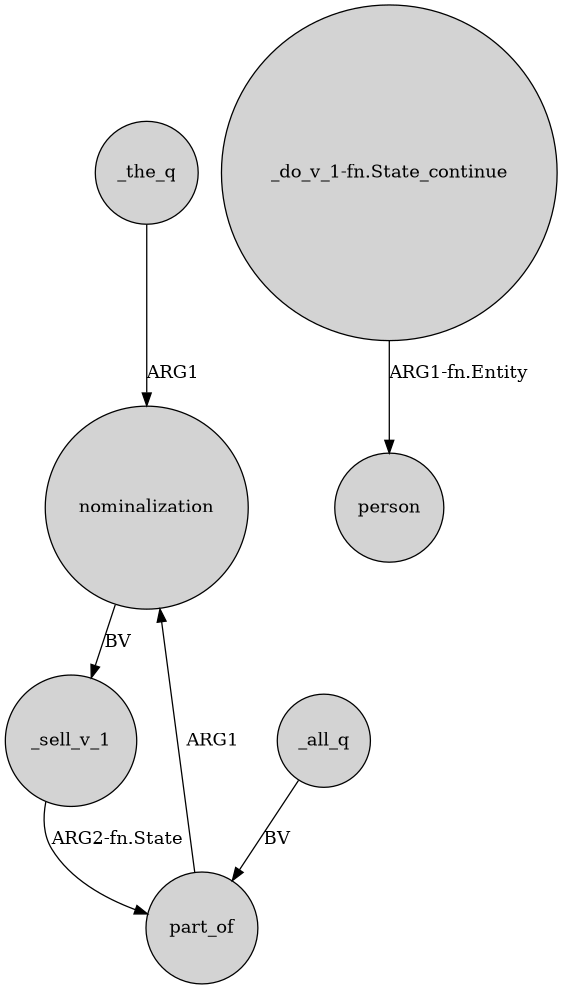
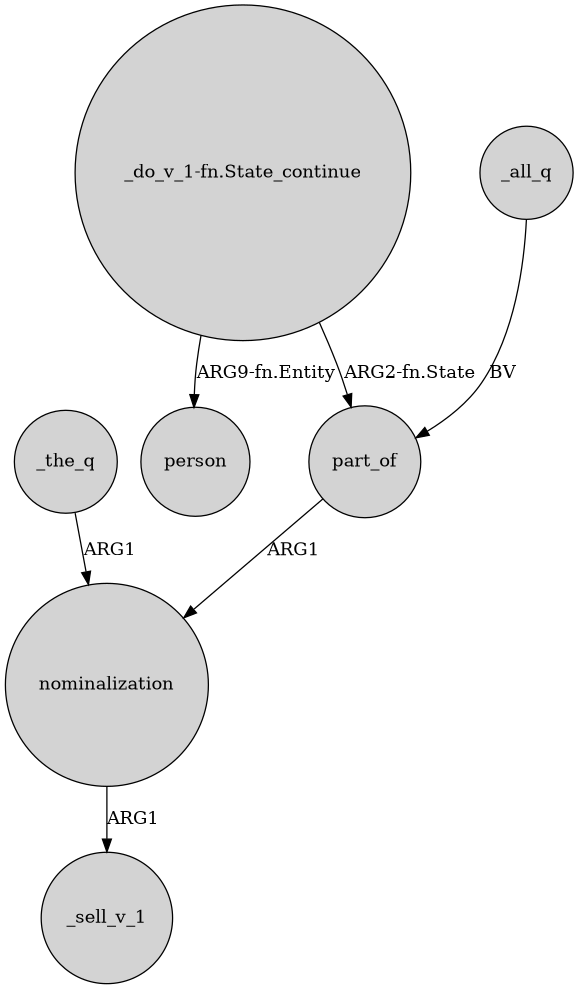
(459, 373) -> (267, 373)
(118, 642) -> (133, 819)
(70, 871) -> (334, 358)
